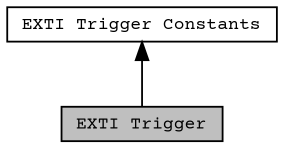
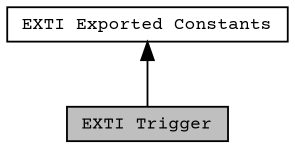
(142, 24) -> (147, 24)
